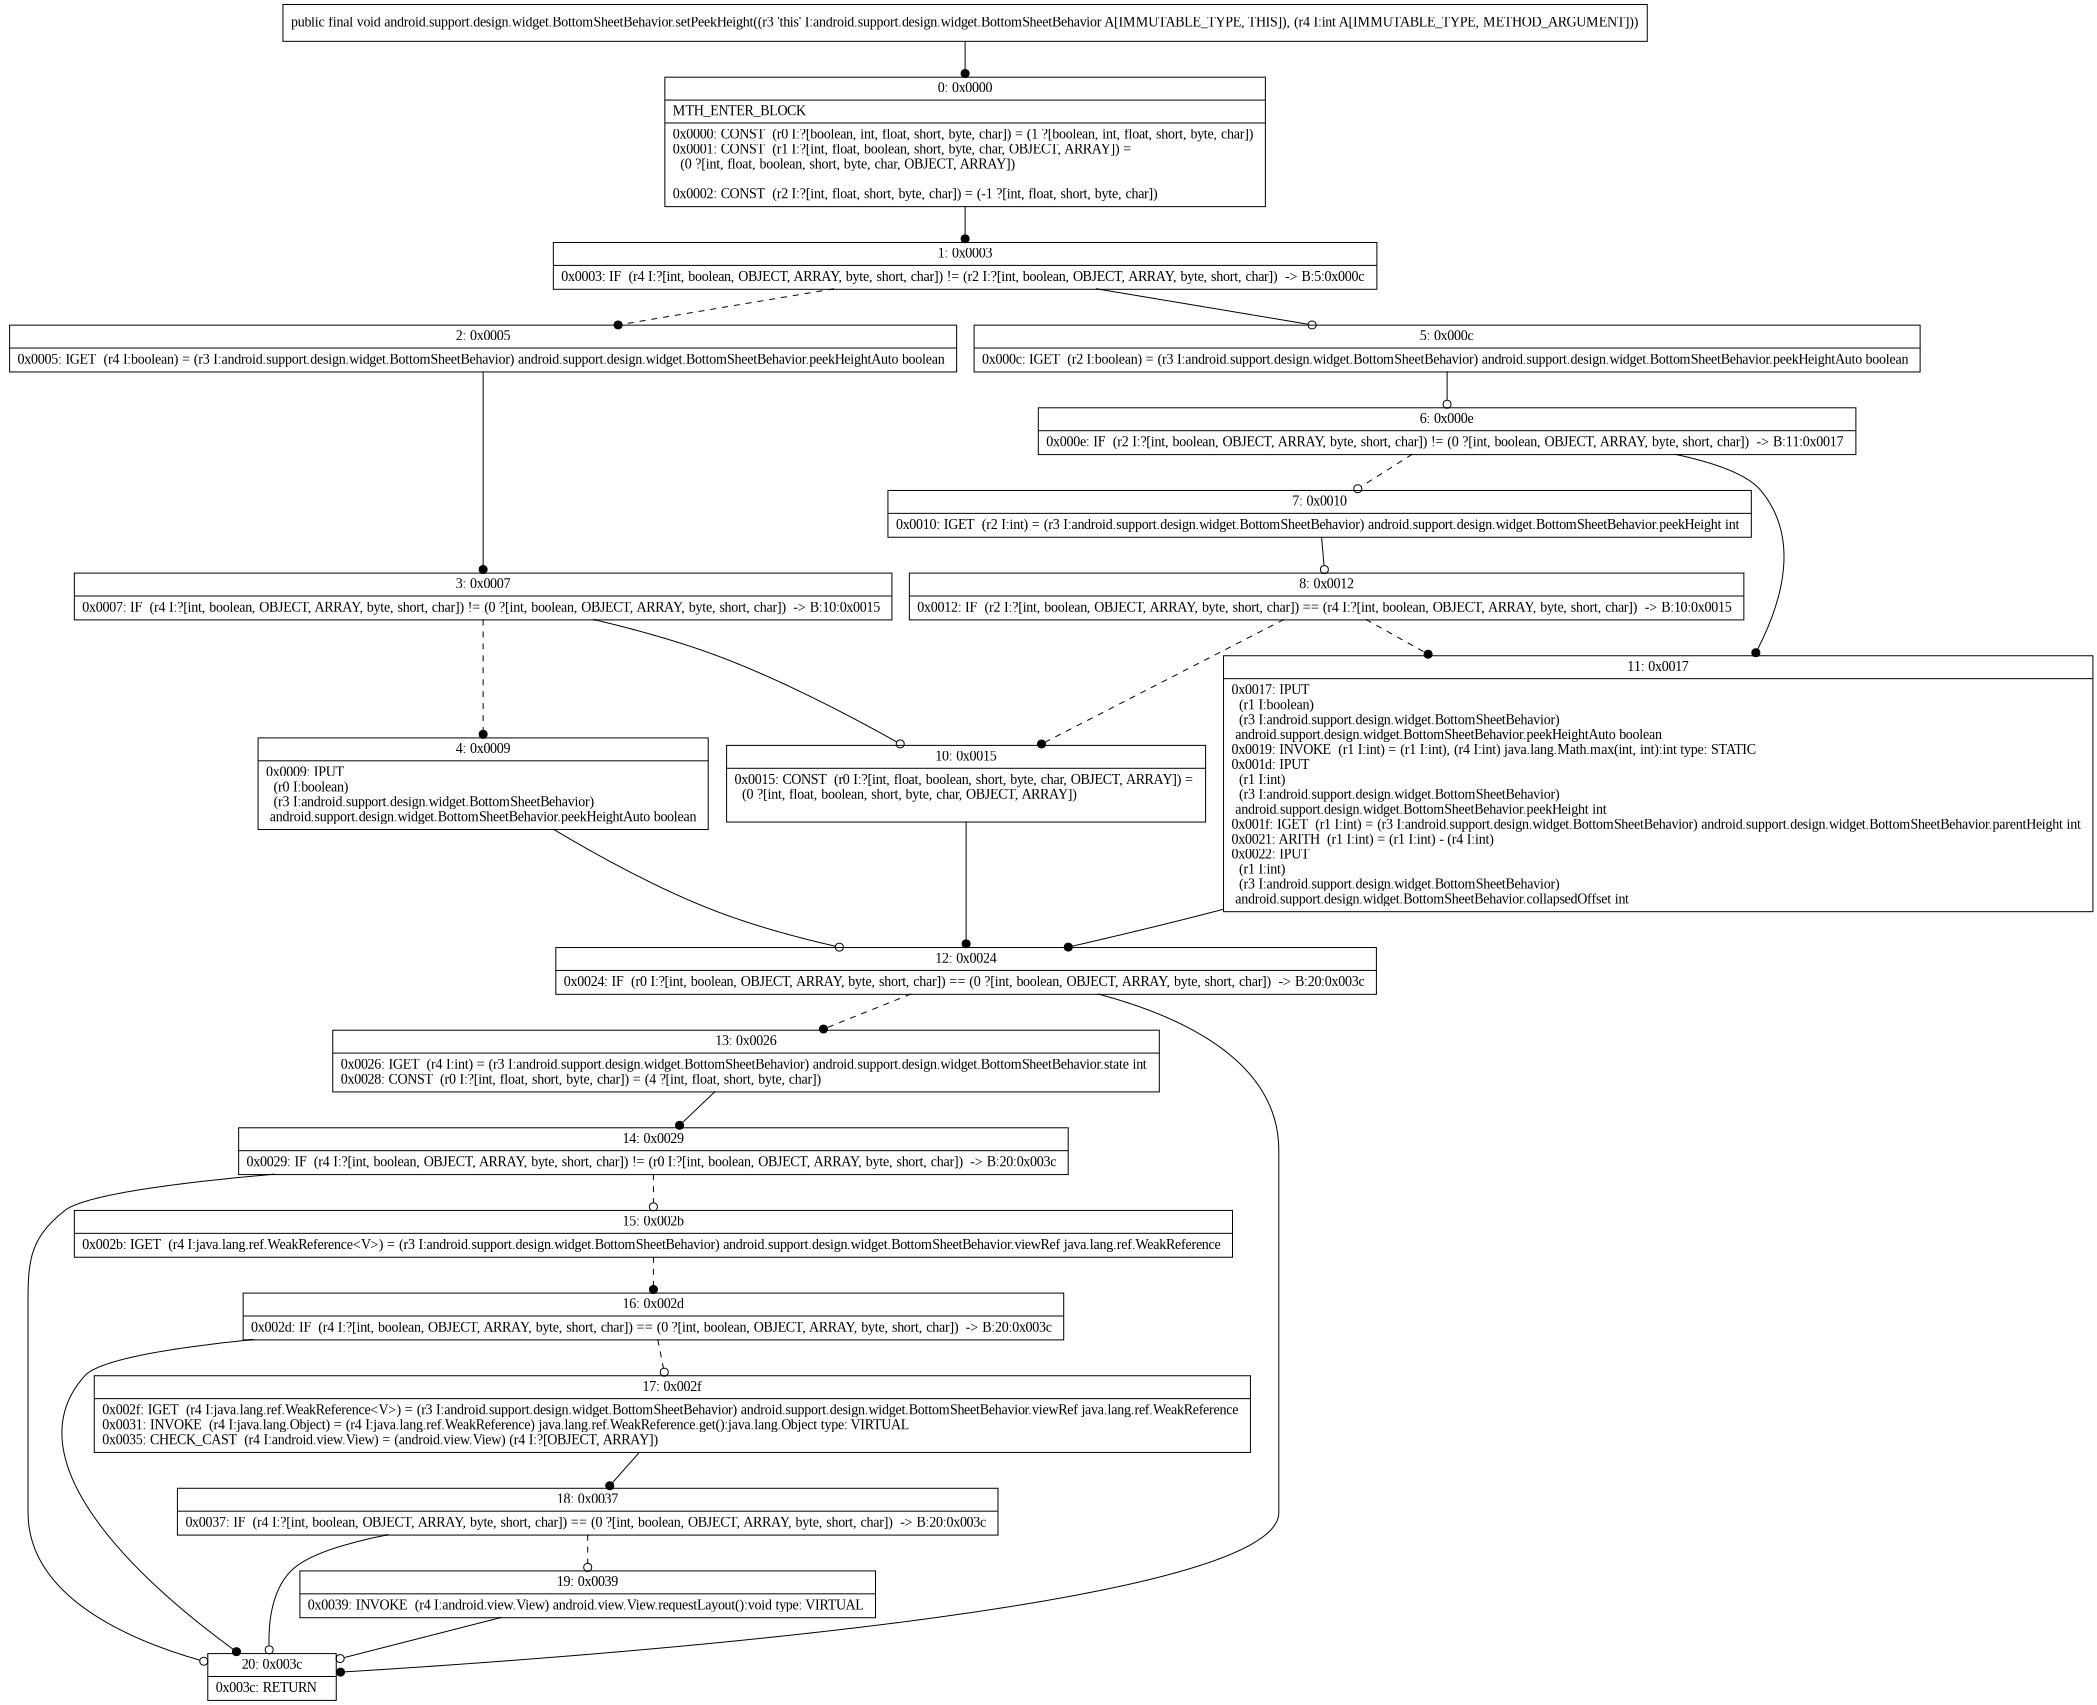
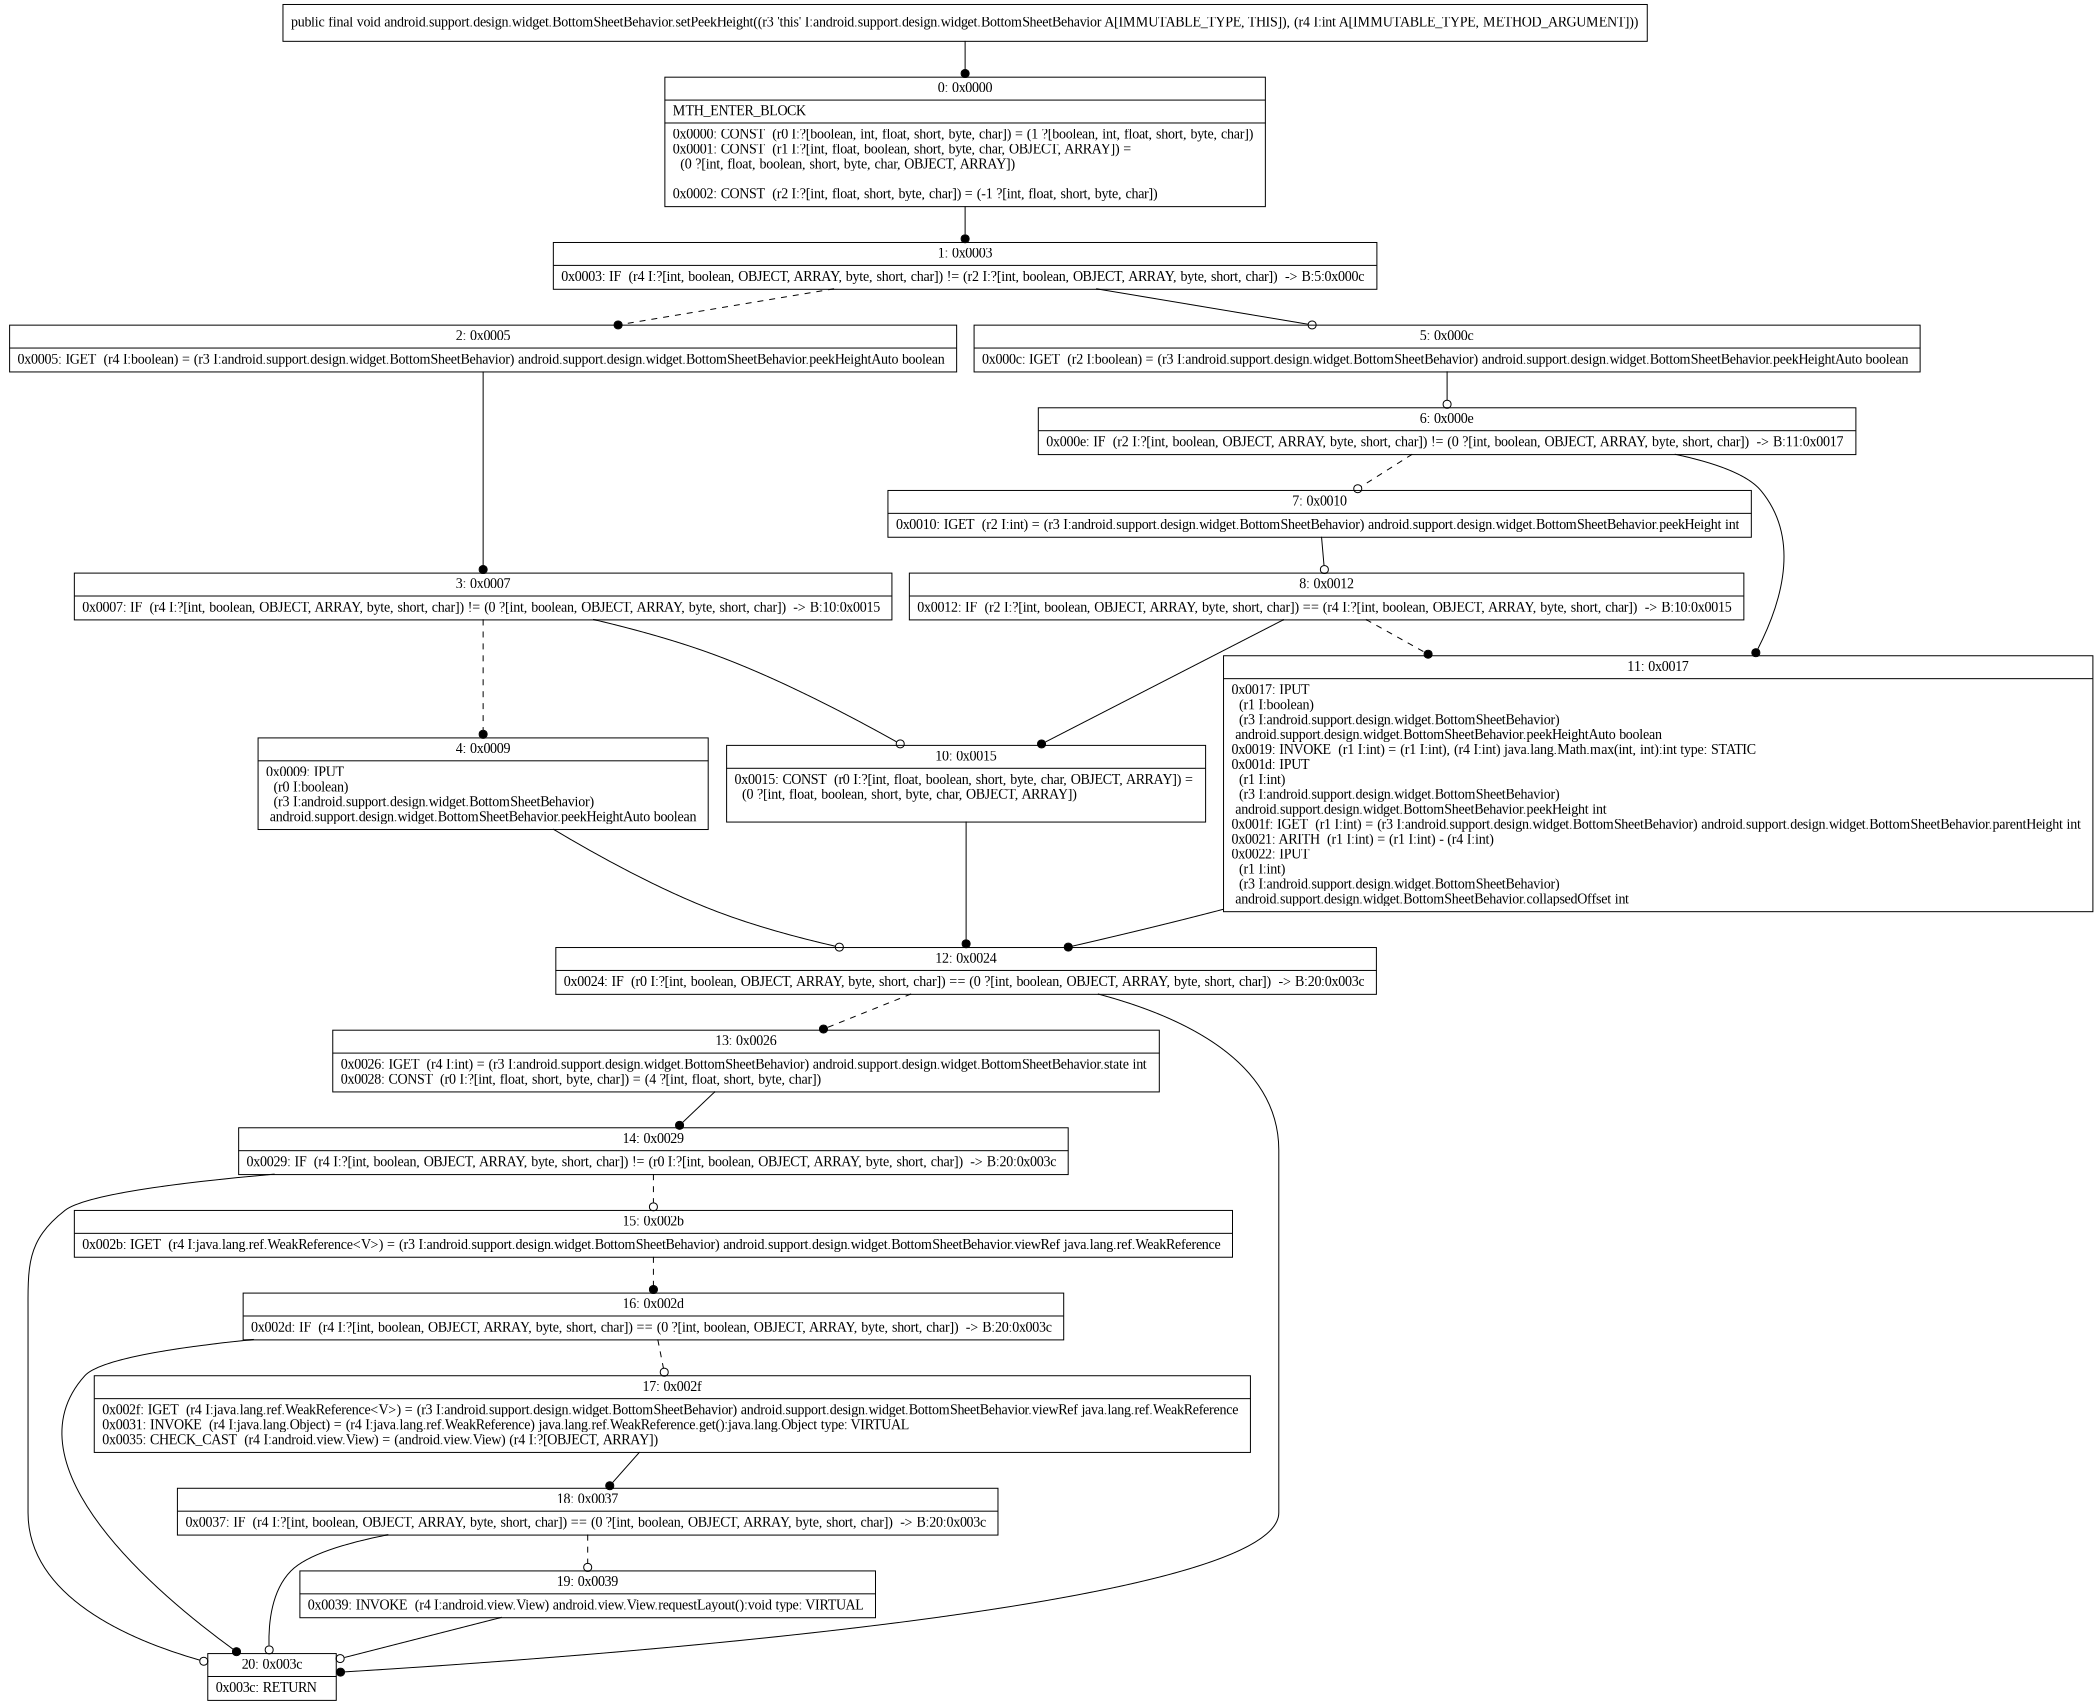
(1165, 681) -> (1165, 681)
